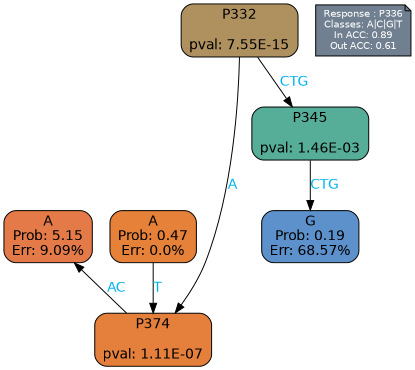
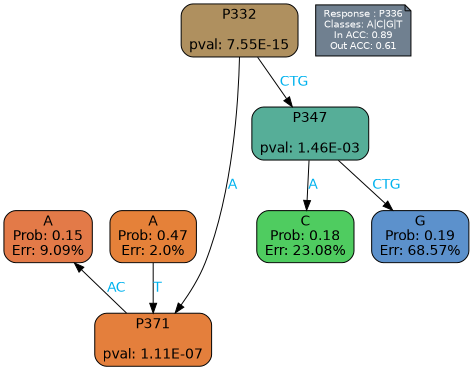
(310, 134) -> (310, 134)
(48, 237) -> (48, 237)
(153, 237) -> (153, 237)
none -> (305, 237)
(153, 340) -> (153, 340)
